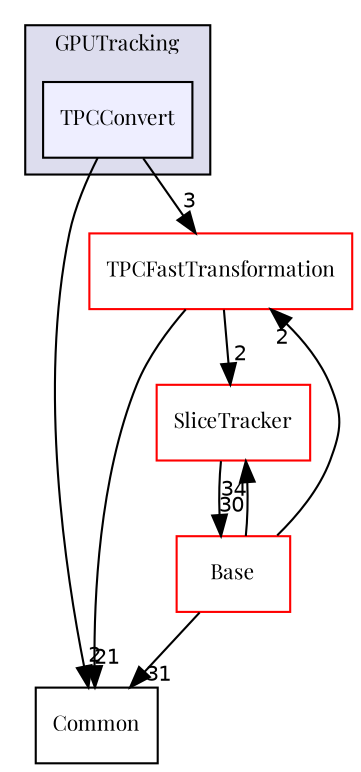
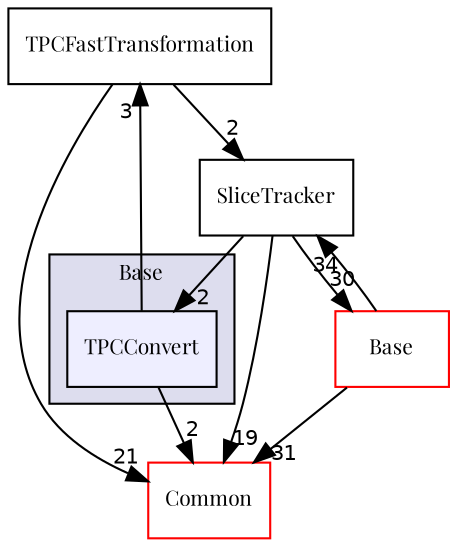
(118, 45) -> (142, 274)
none -> (215, 267)
(221, 271) -> (140, 46)
none -> (257, 340)
(233, 423) -> (277, 198)
(339, 431) -> none
(97, 725) -> (209, 500)
